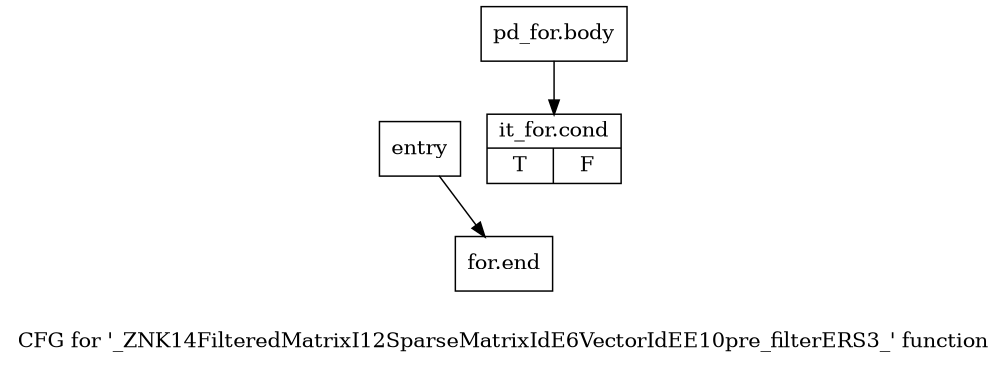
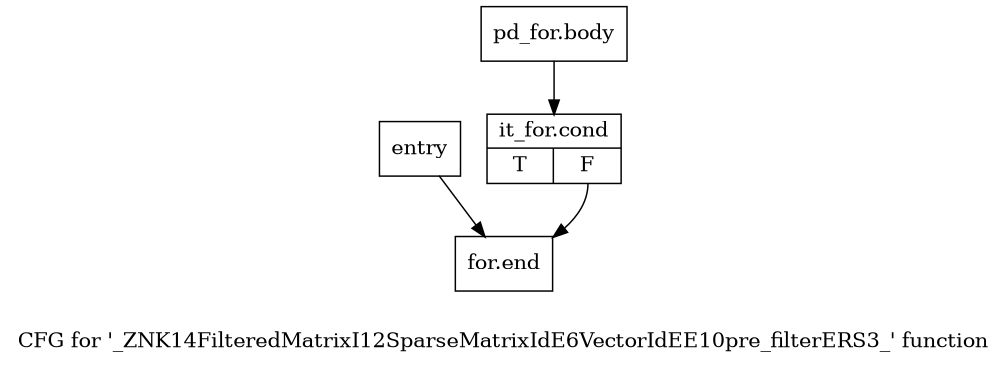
none -> (581, 208)
